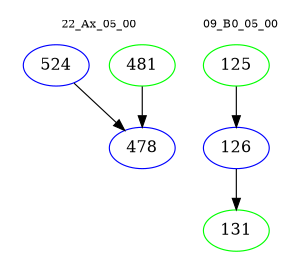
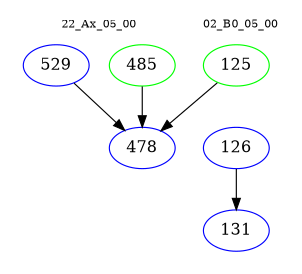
(241, 25) -> (241, 25)
(56, 65) -> (56, 65)
(142, 65) -> (142, 65)
(236, 101) -> (202, 96)
(236, 231) -> (236, 231)
